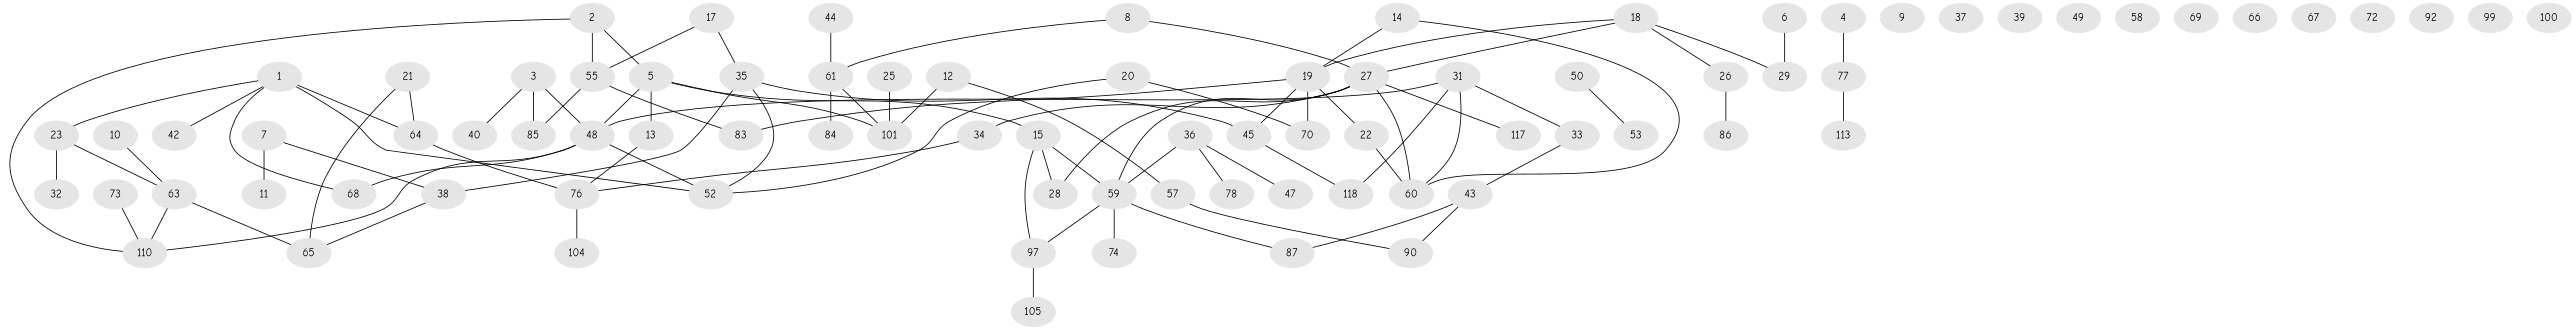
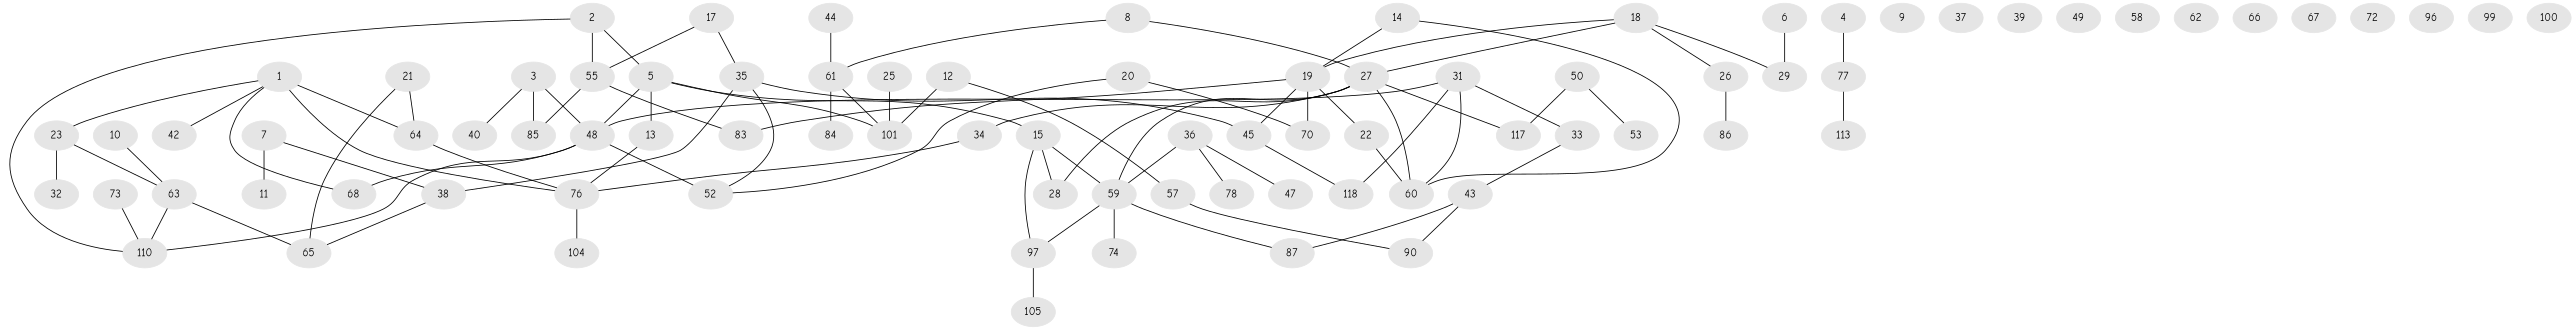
(2196, 18) -> (2196, 18)
(2431, 18) -> (2431, 18)
none -> (1548, 106)
(452, 159) -> (411, 166)
